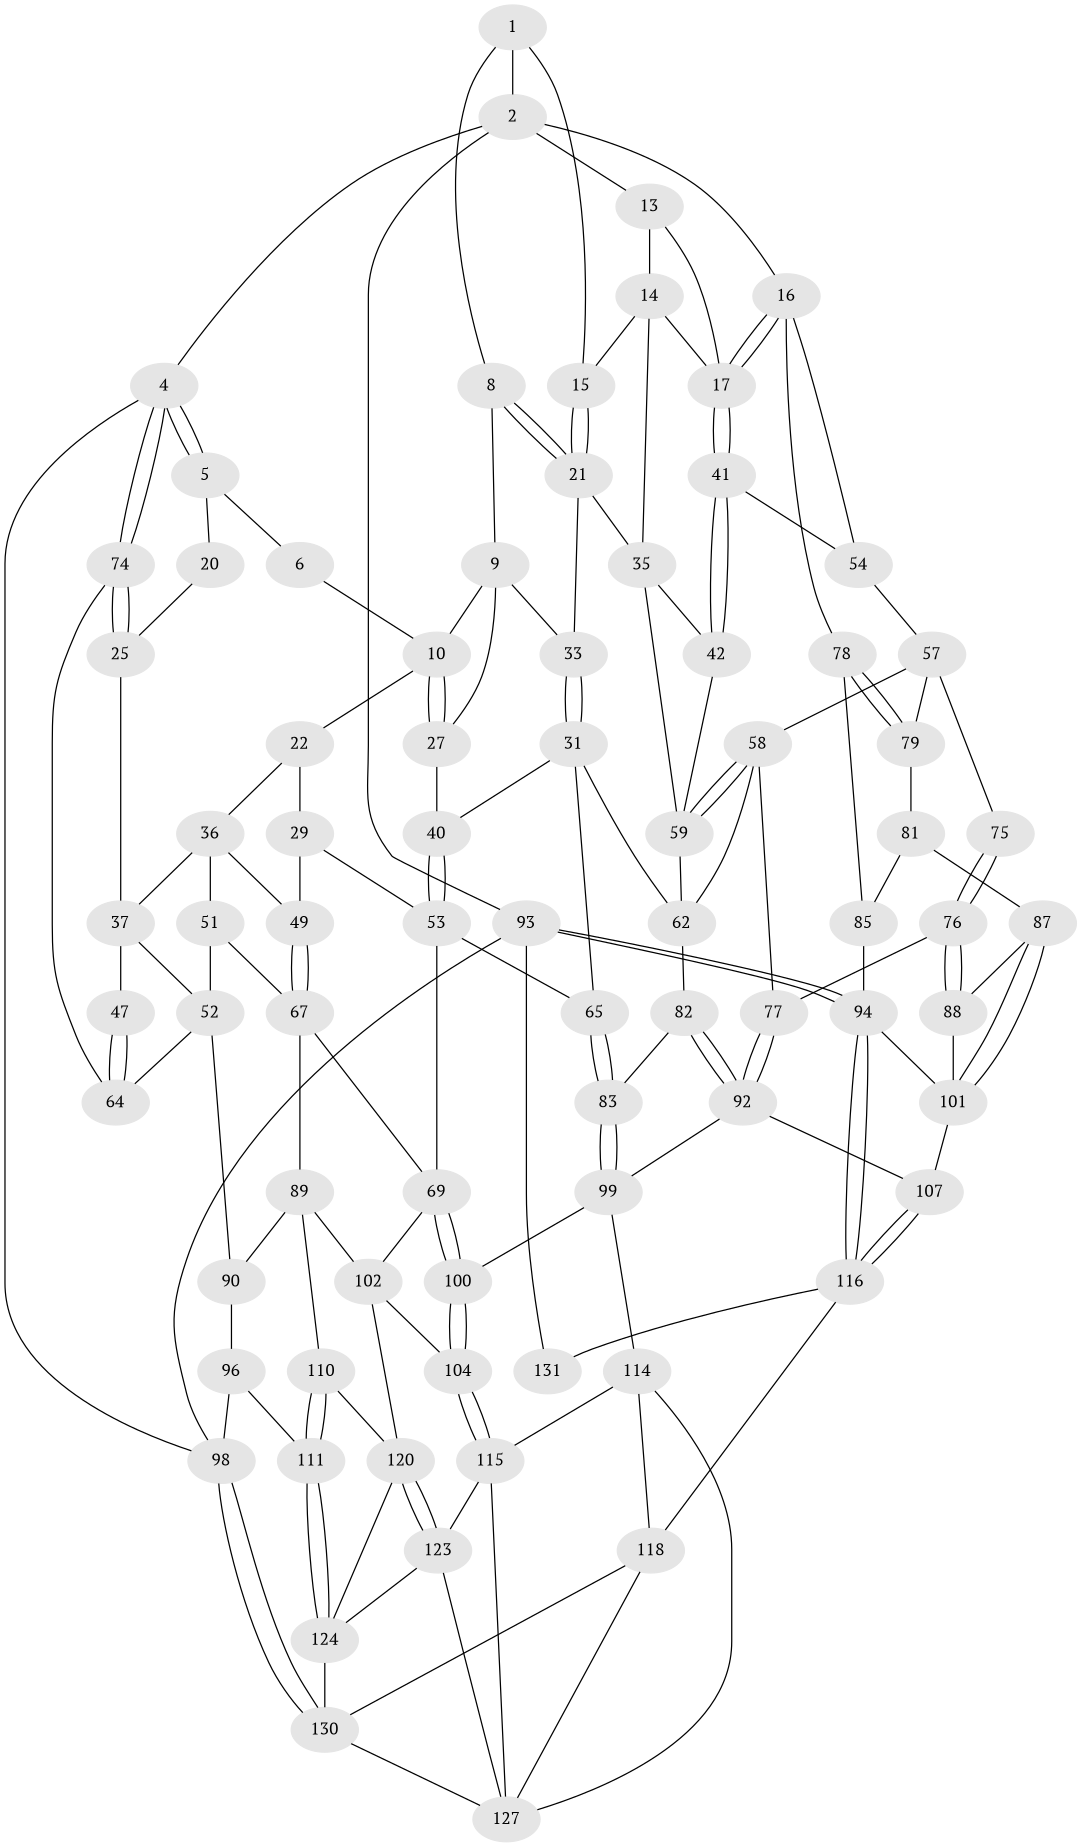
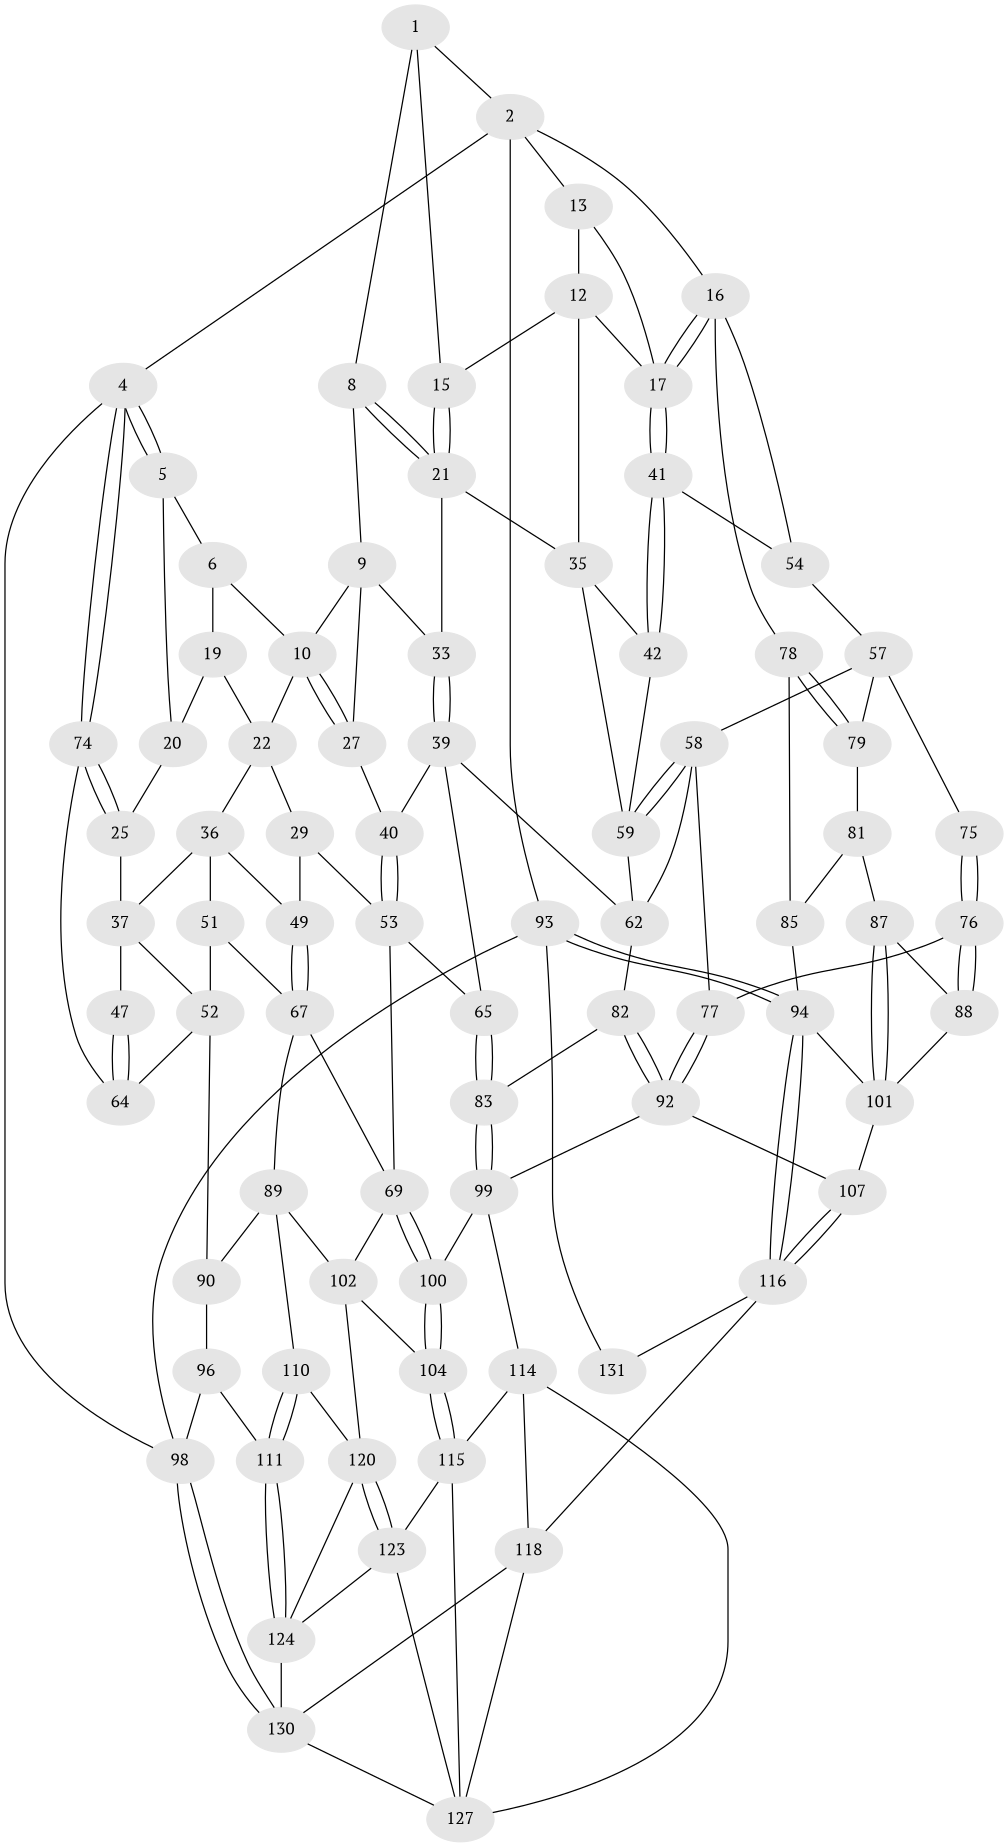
(650, 296) -> (579, 296)
none -> (213, 655)
(574, 744) -> (442, 744)
